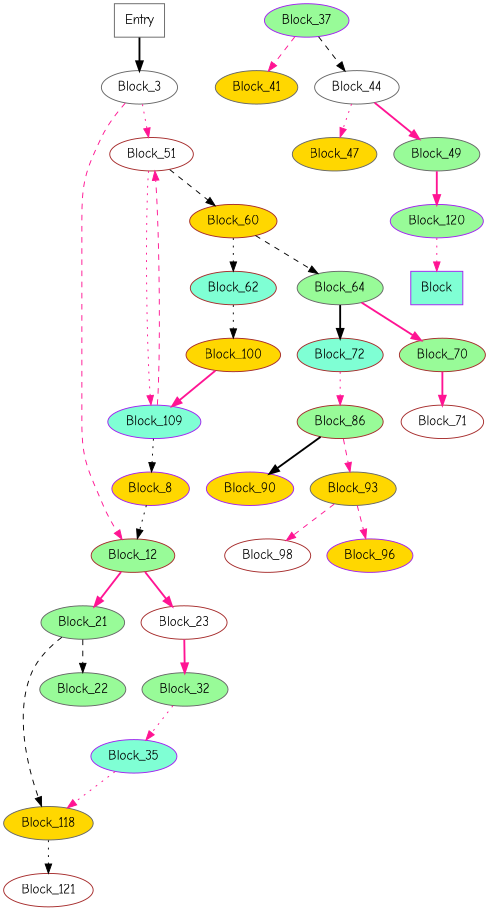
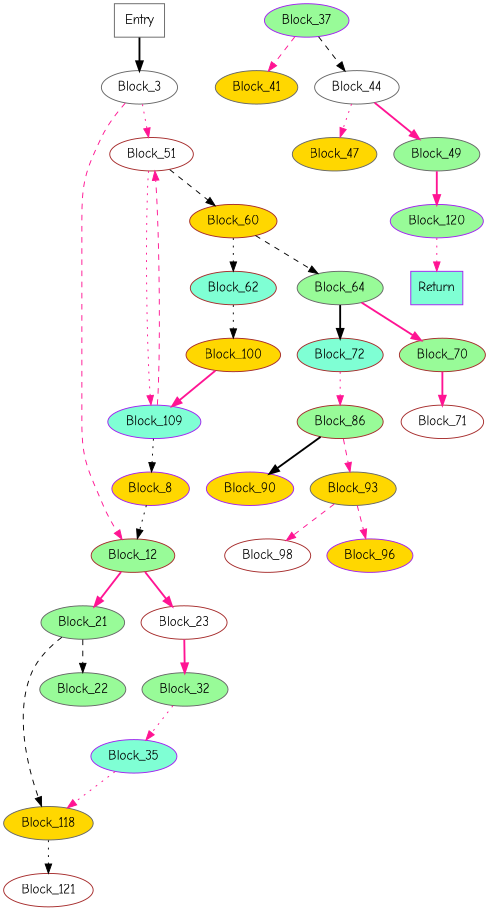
(437, 288) -> (437, 288)
